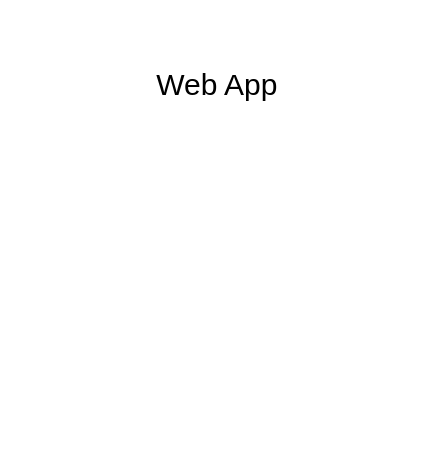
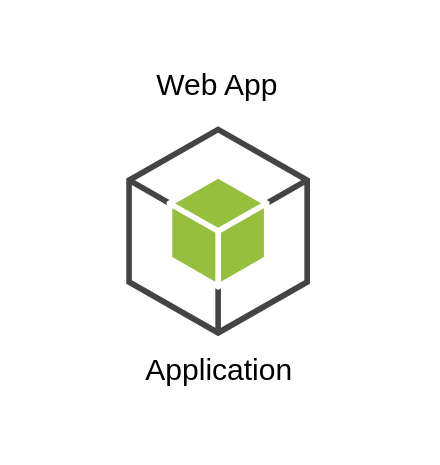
none -> (218, 231)
